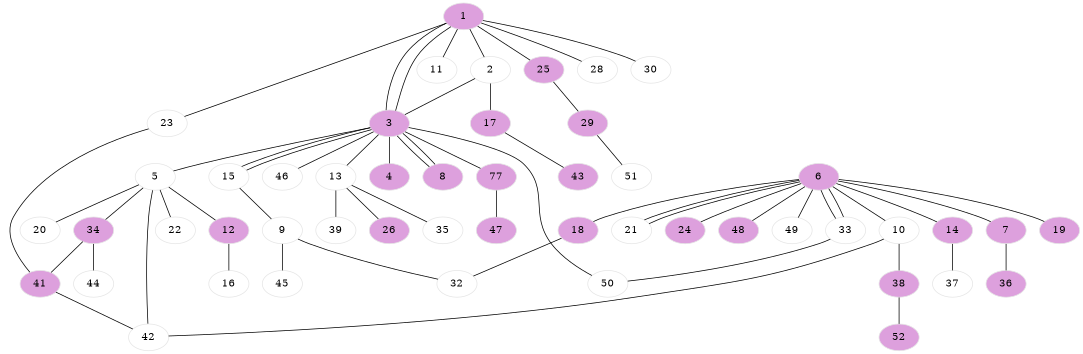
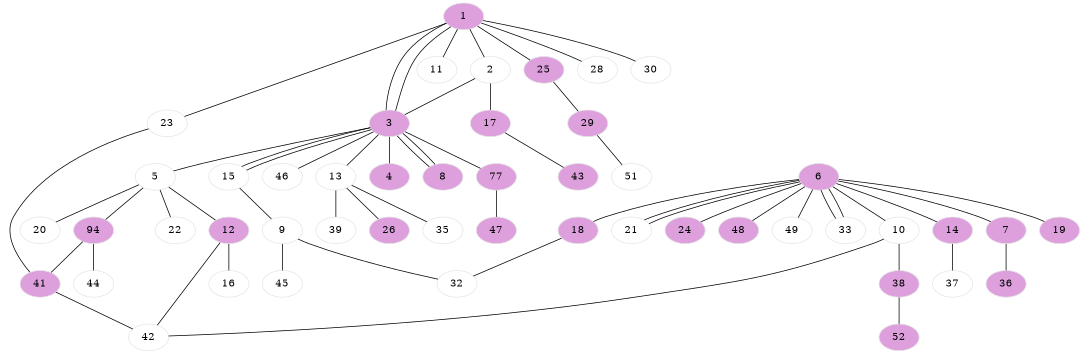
(94, 230) -> (94, 230)
(147, 257) -> (189, 284)
(608, 284) -> none
